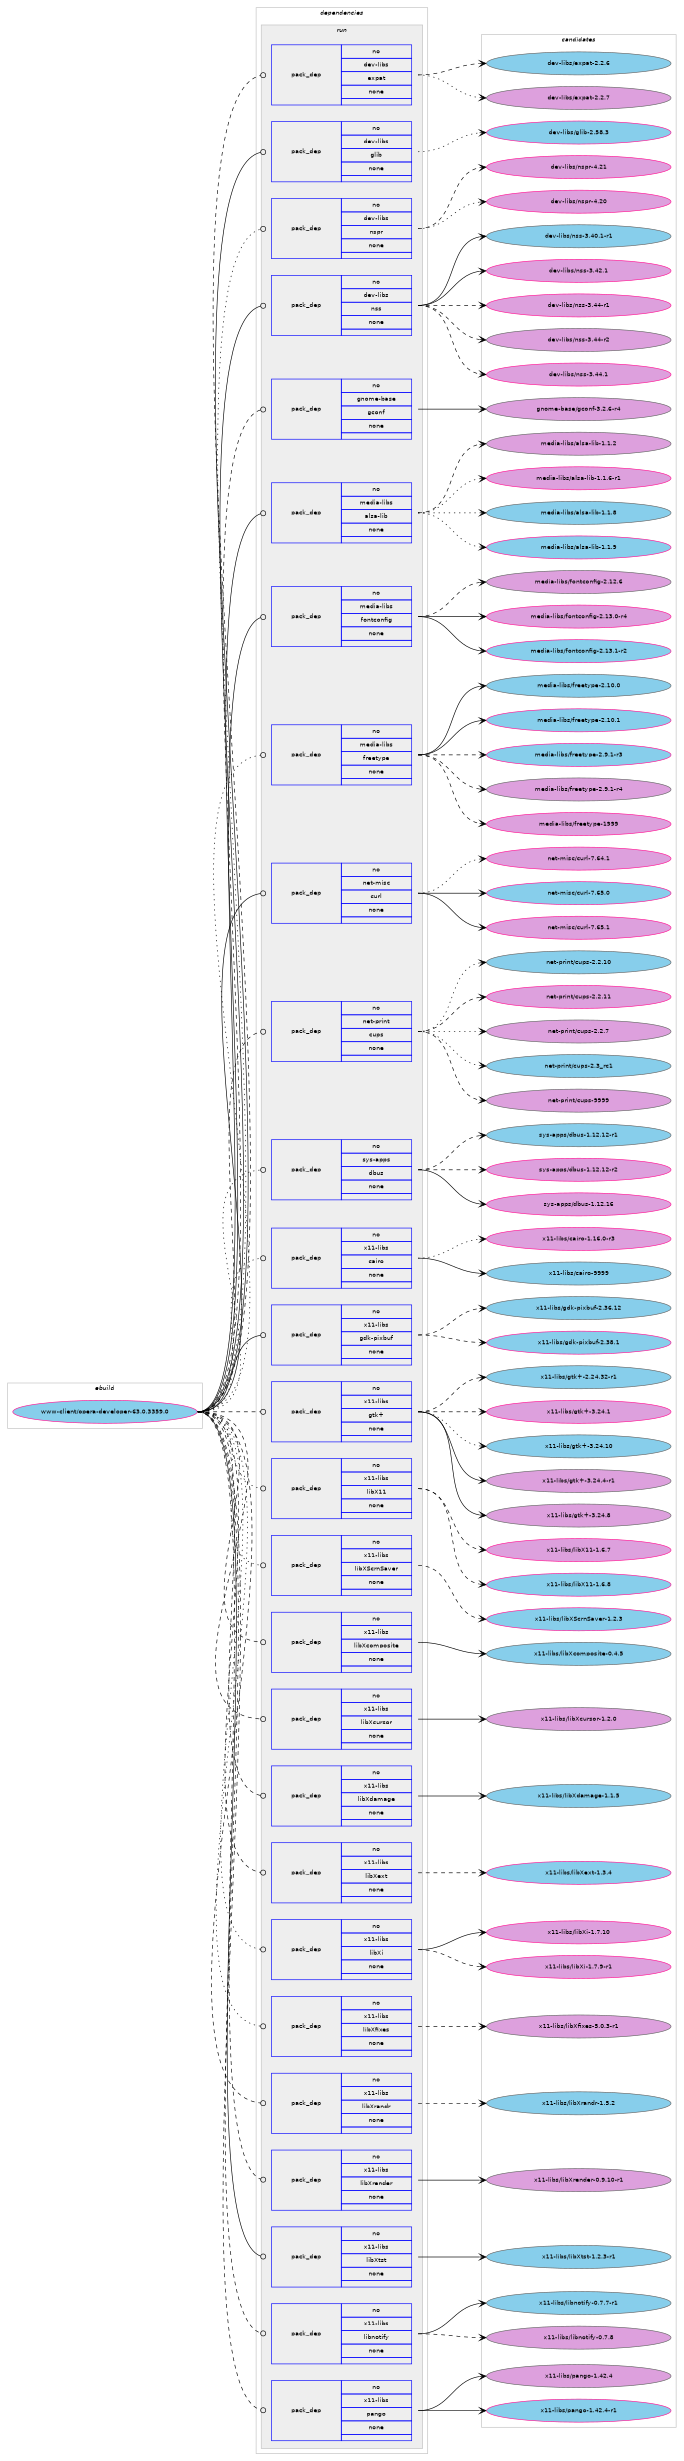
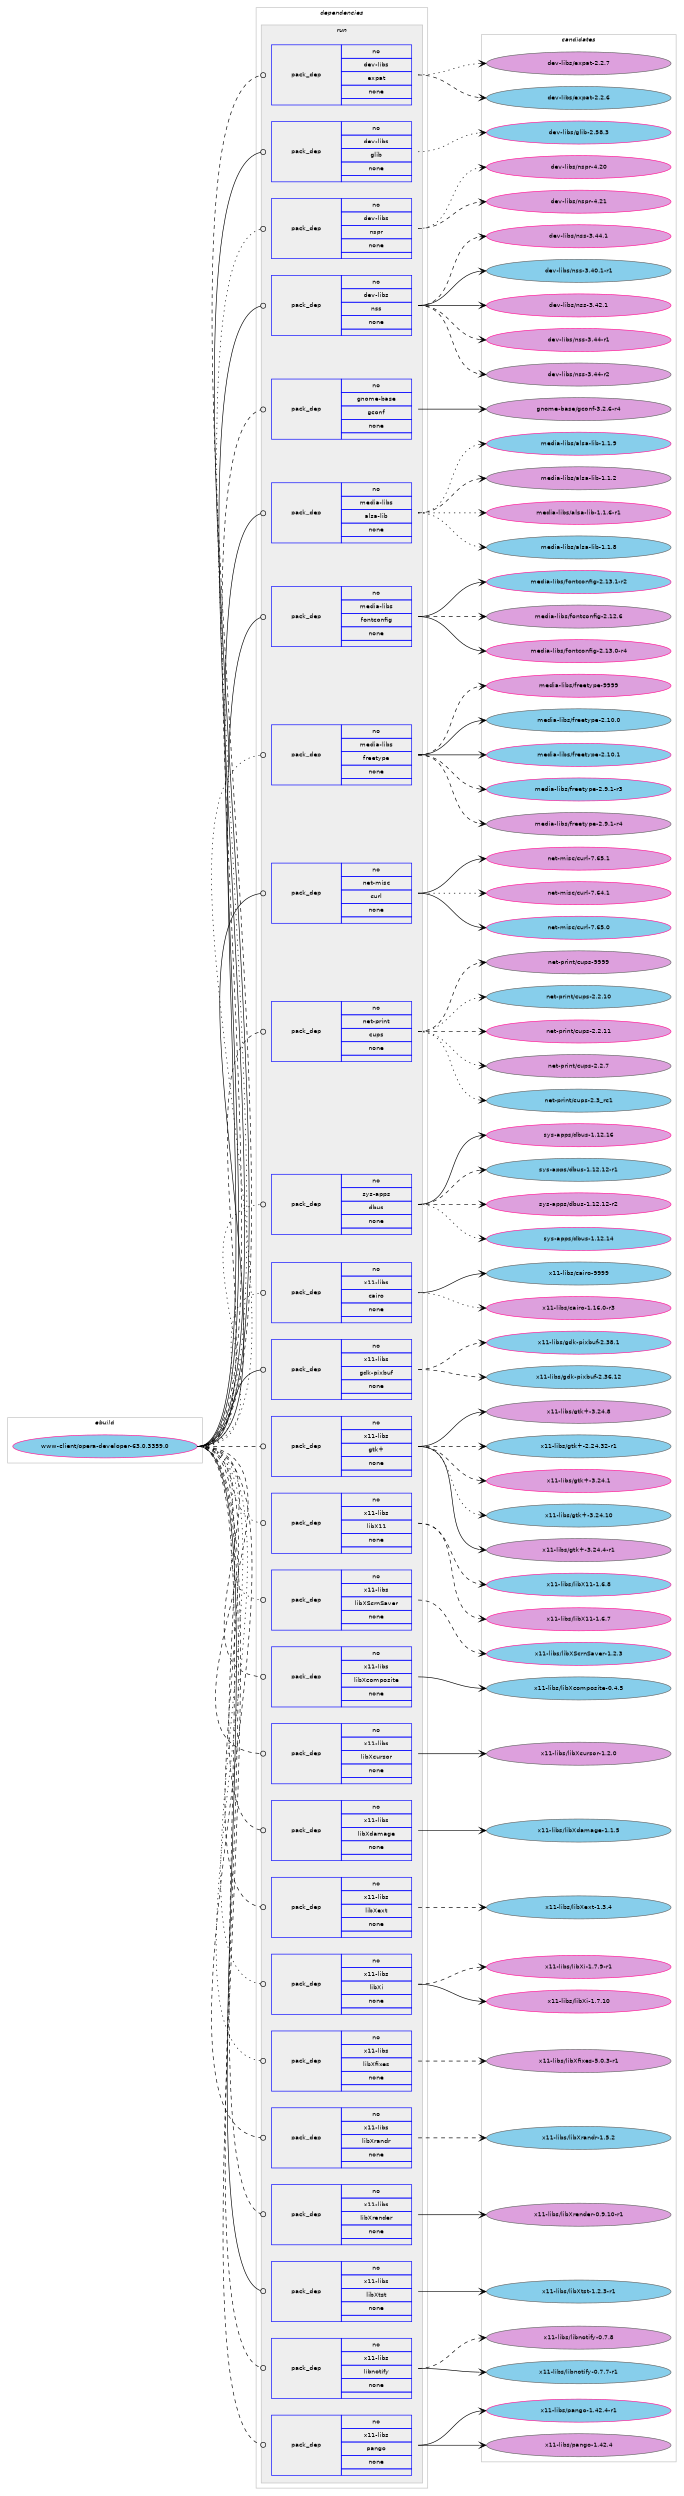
(579, 824) -> (579, 686)
none -> (579, 1239)
(579, 1873) -> (579, 1907)
